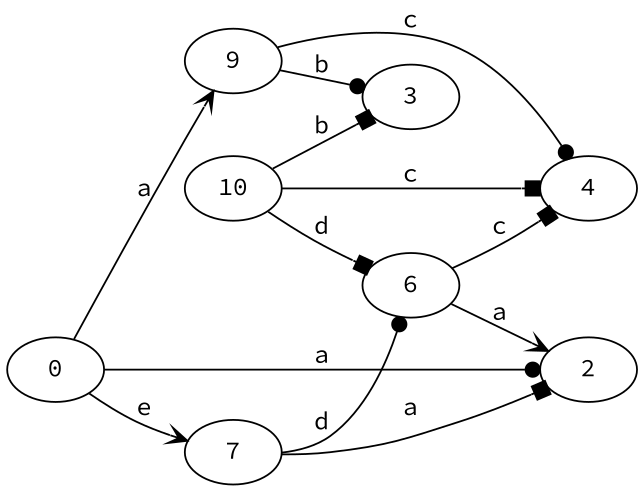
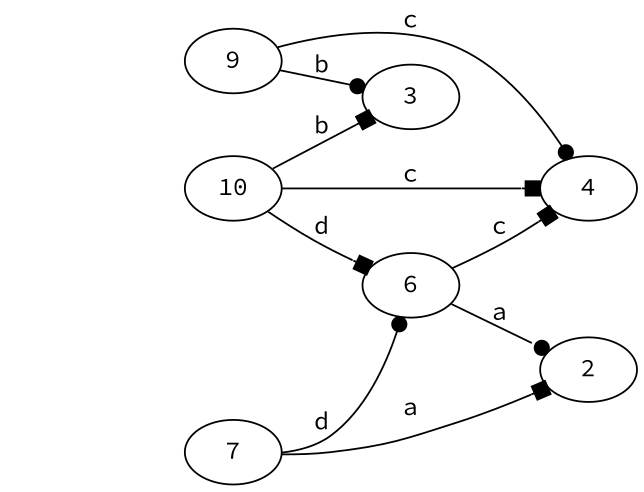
(492, 324) -> (492, 324)
(56, 370) -> none
